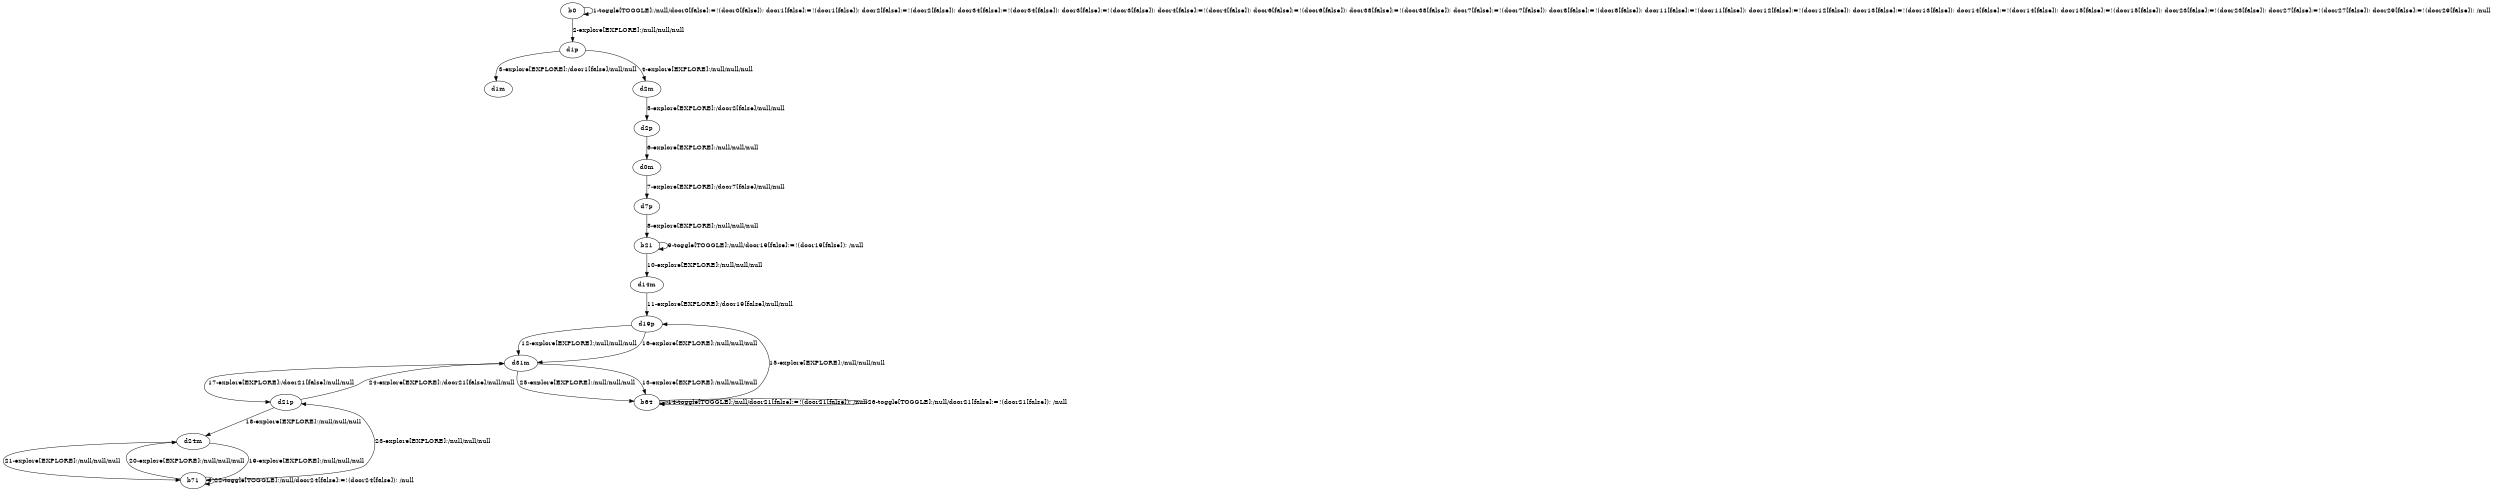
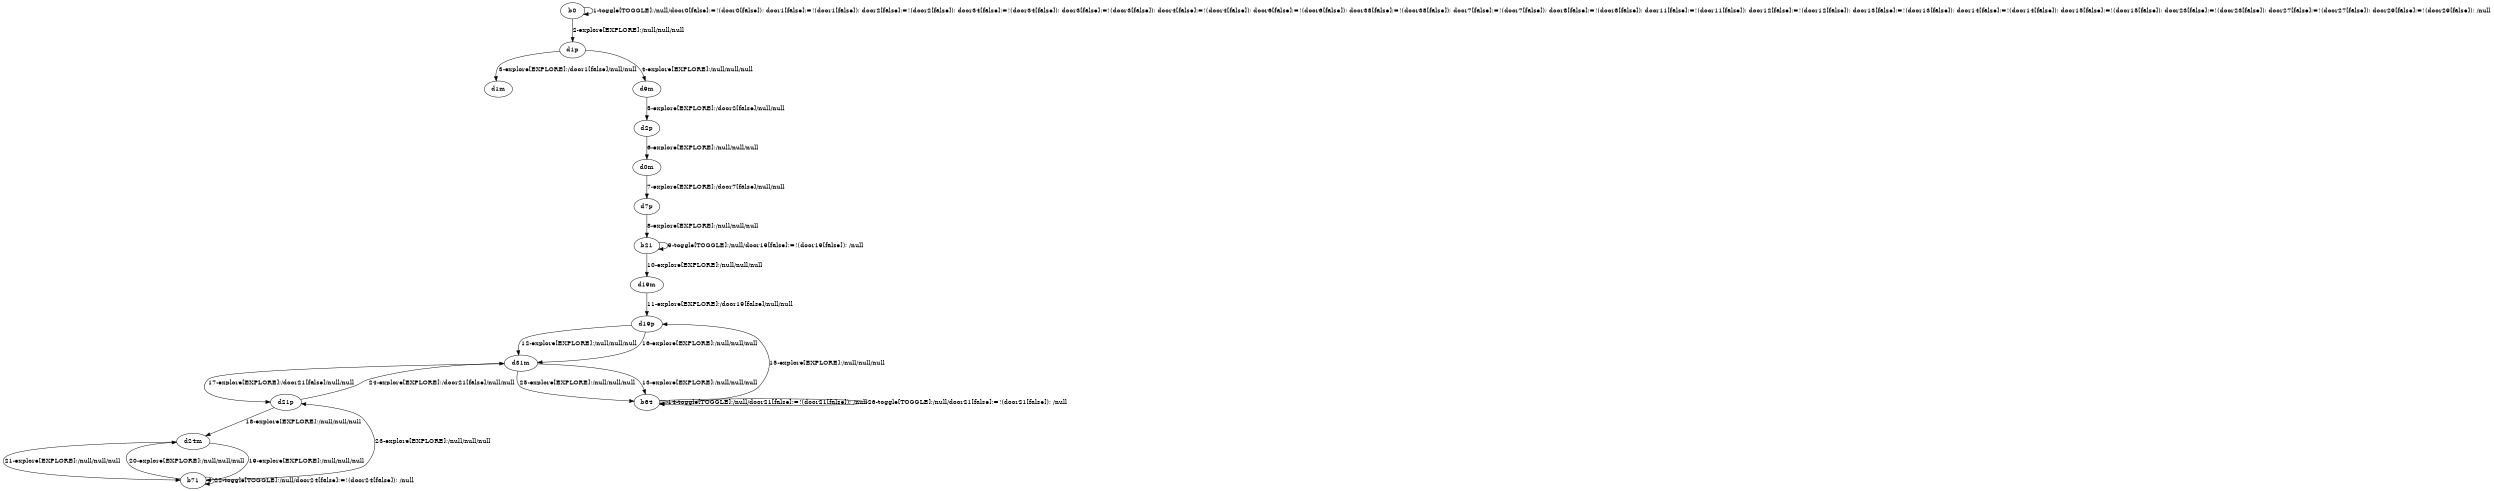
(647, 89) -> (647, 89)
(647, 285) -> (647, 285)
